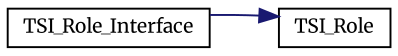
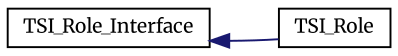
(235, 15) -> (254, 40)
